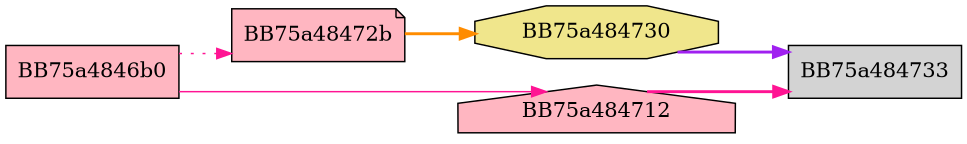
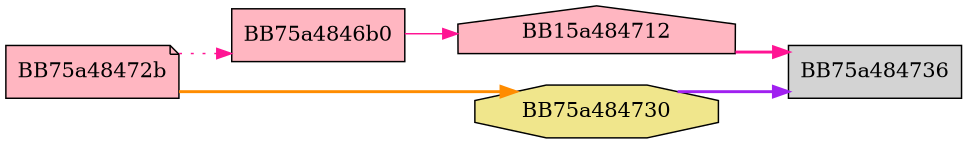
(198, 54) -> (198, 54)
(875, 72) -> (875, 72)
(597, 111) -> (597, 32)
